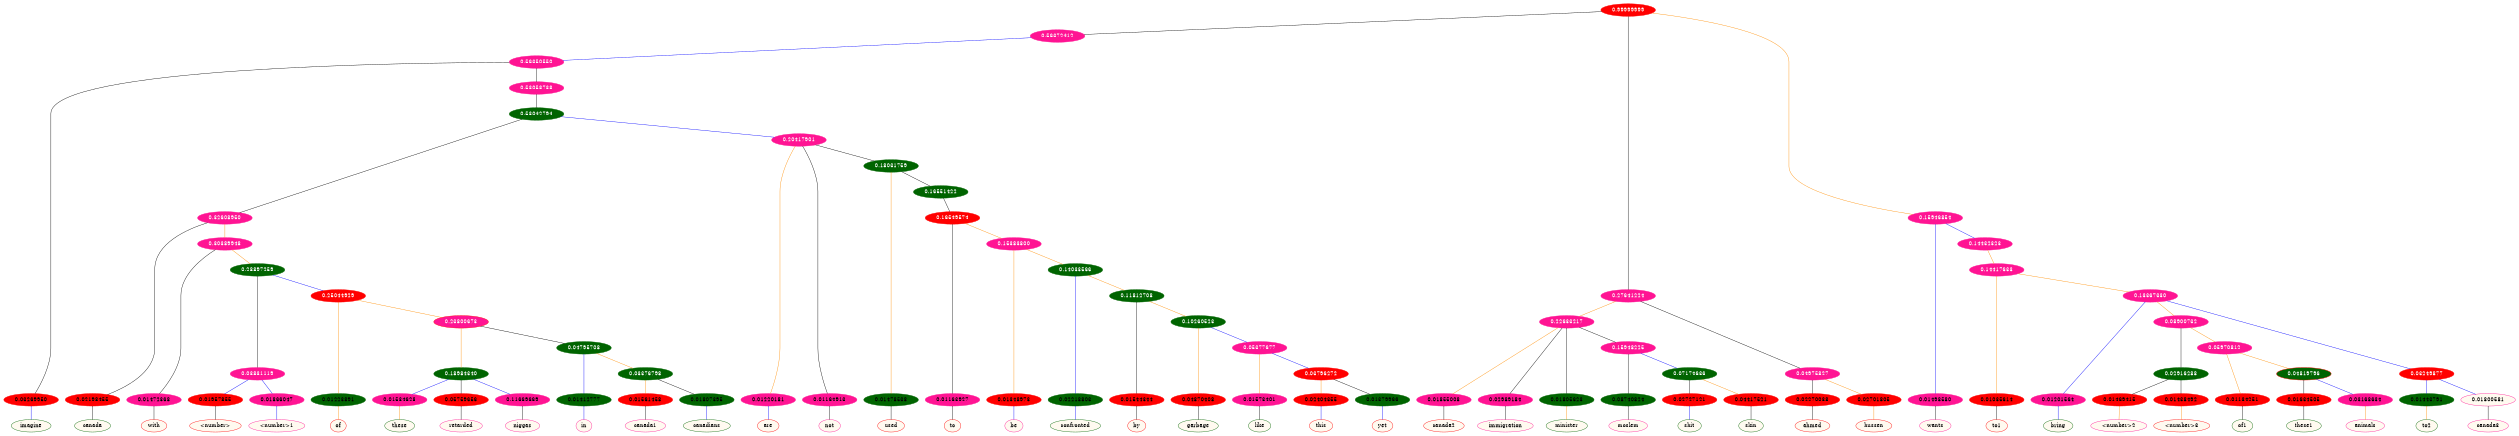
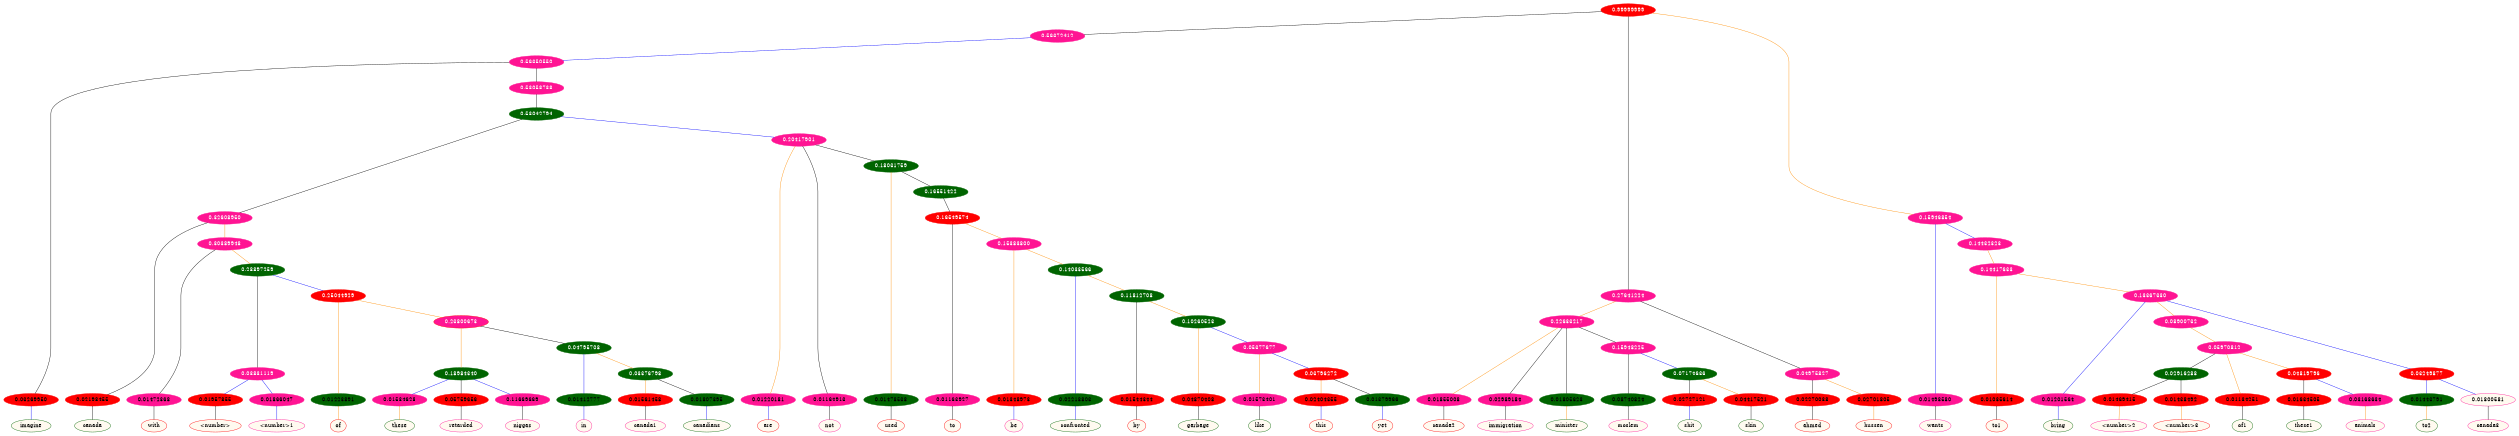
(2181, 348) -> (2203, 361)
(2304, 374) -> (2304, 374)
